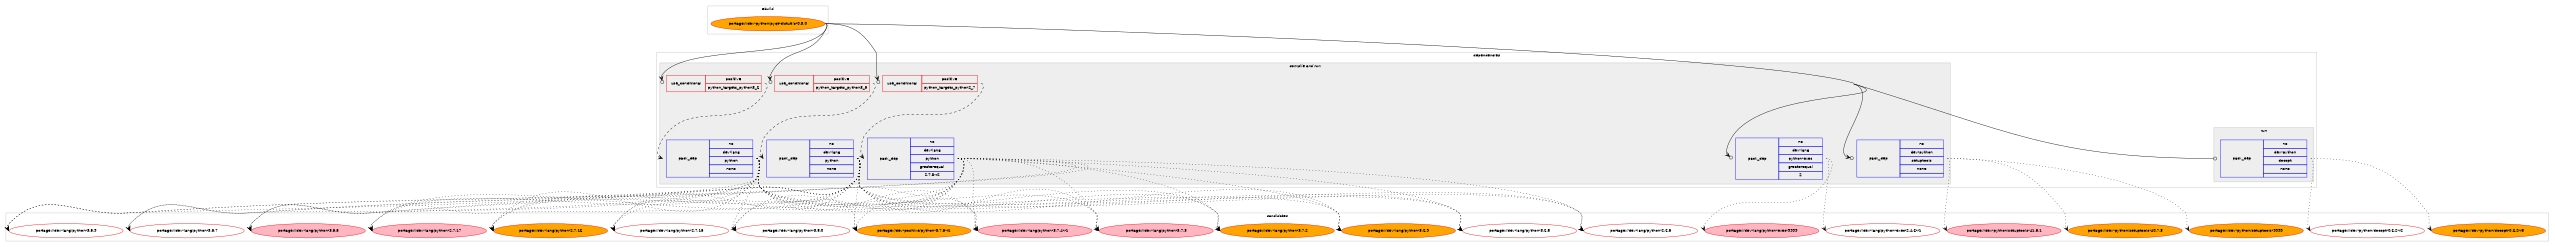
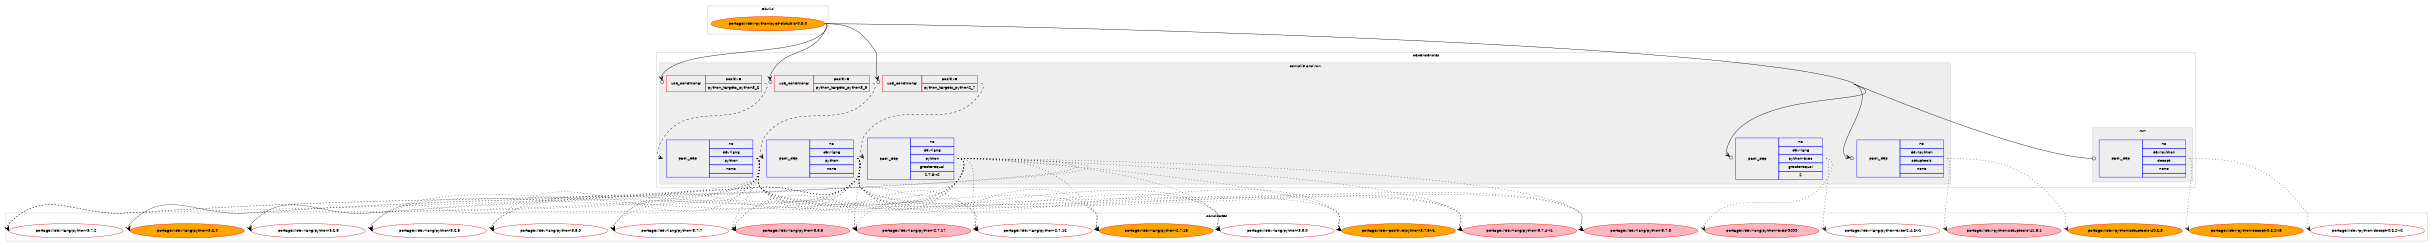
(187, 231) -> (672, 231)
(551, 231) -> (1035, 231)
(672, 231) -> (1156, 231)
(1277, 231) -> (66, 231)
(1641, 231) -> (429, 231)
(2125, 231) -> (2125, 231)
(2246, 231) -> none
